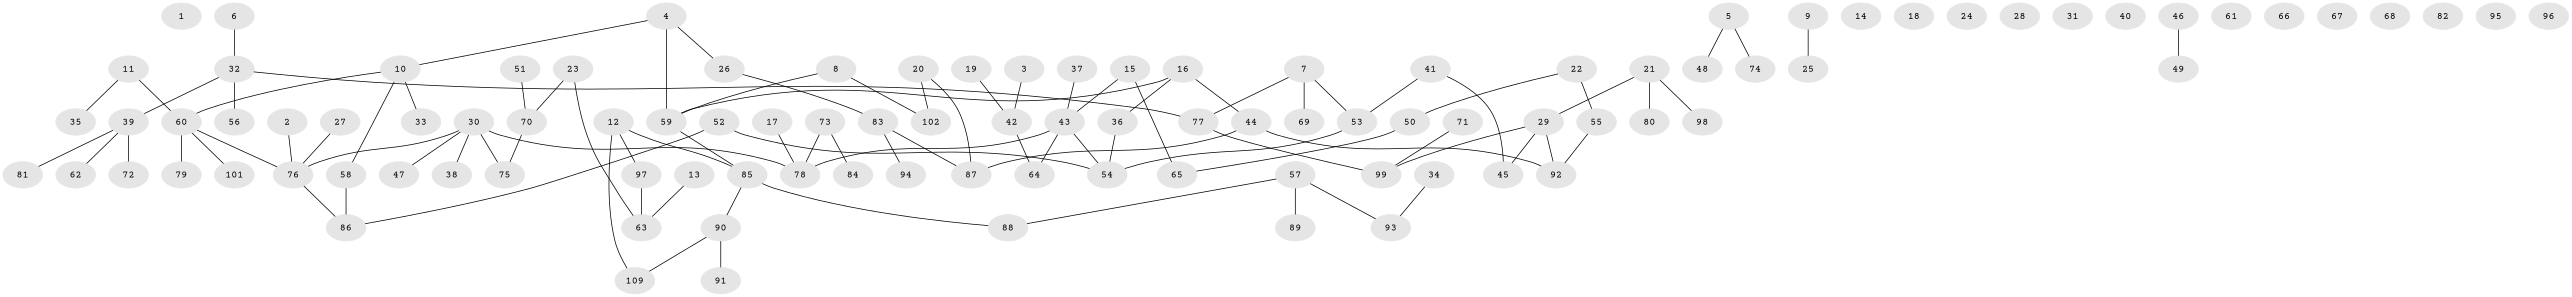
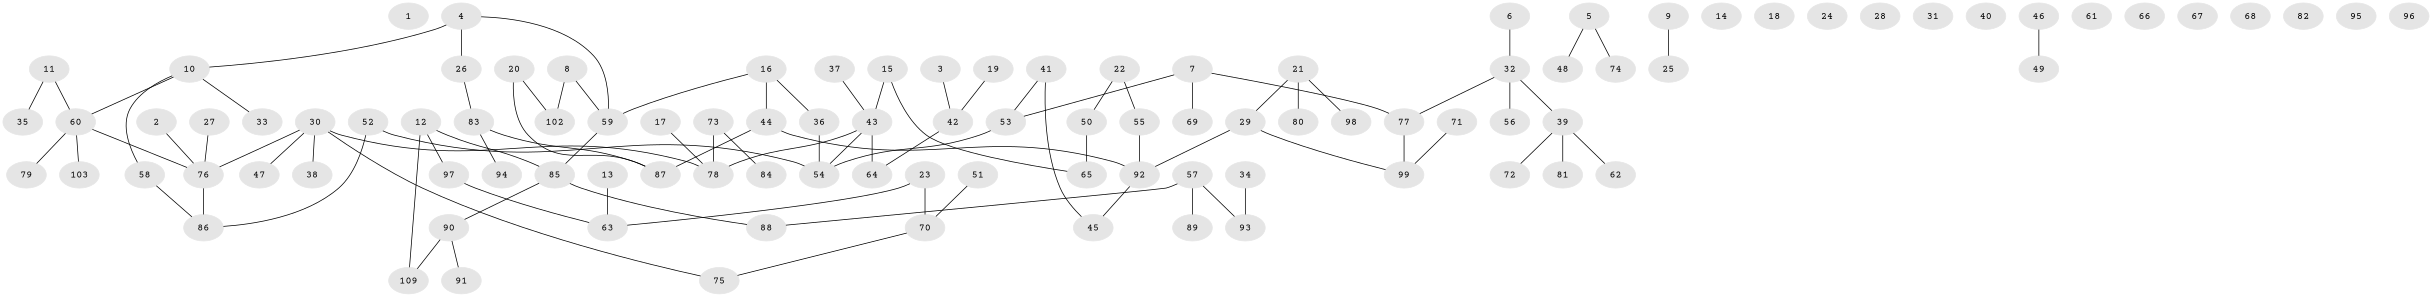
(1523, 148) -> (1116, 201)
(234, 175) -> (79, 175)
